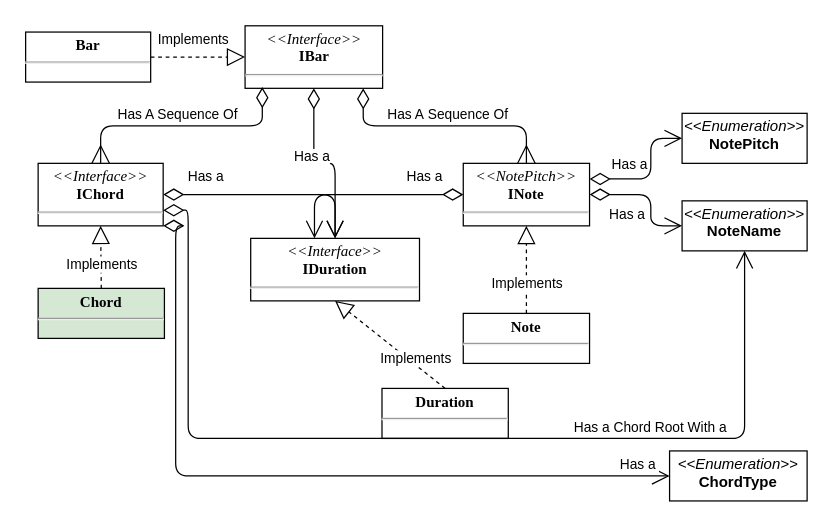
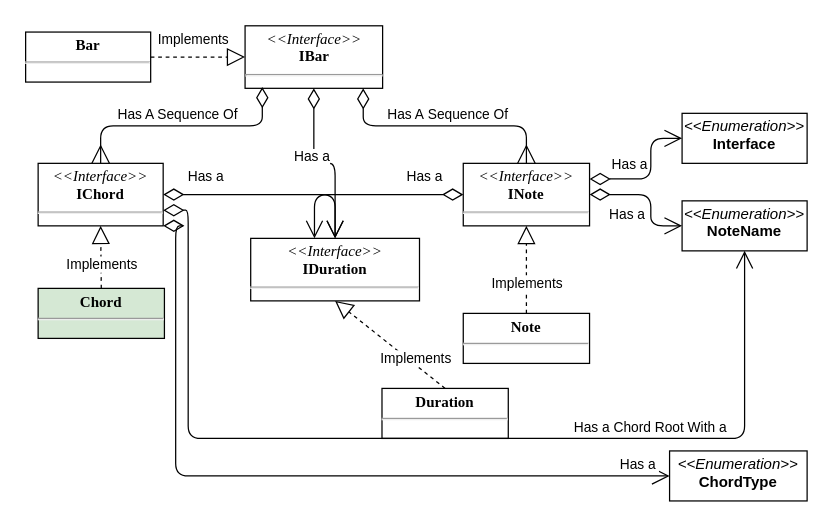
(743, 131) -> (743, 131)
(516, 181) -> (518, 181)
